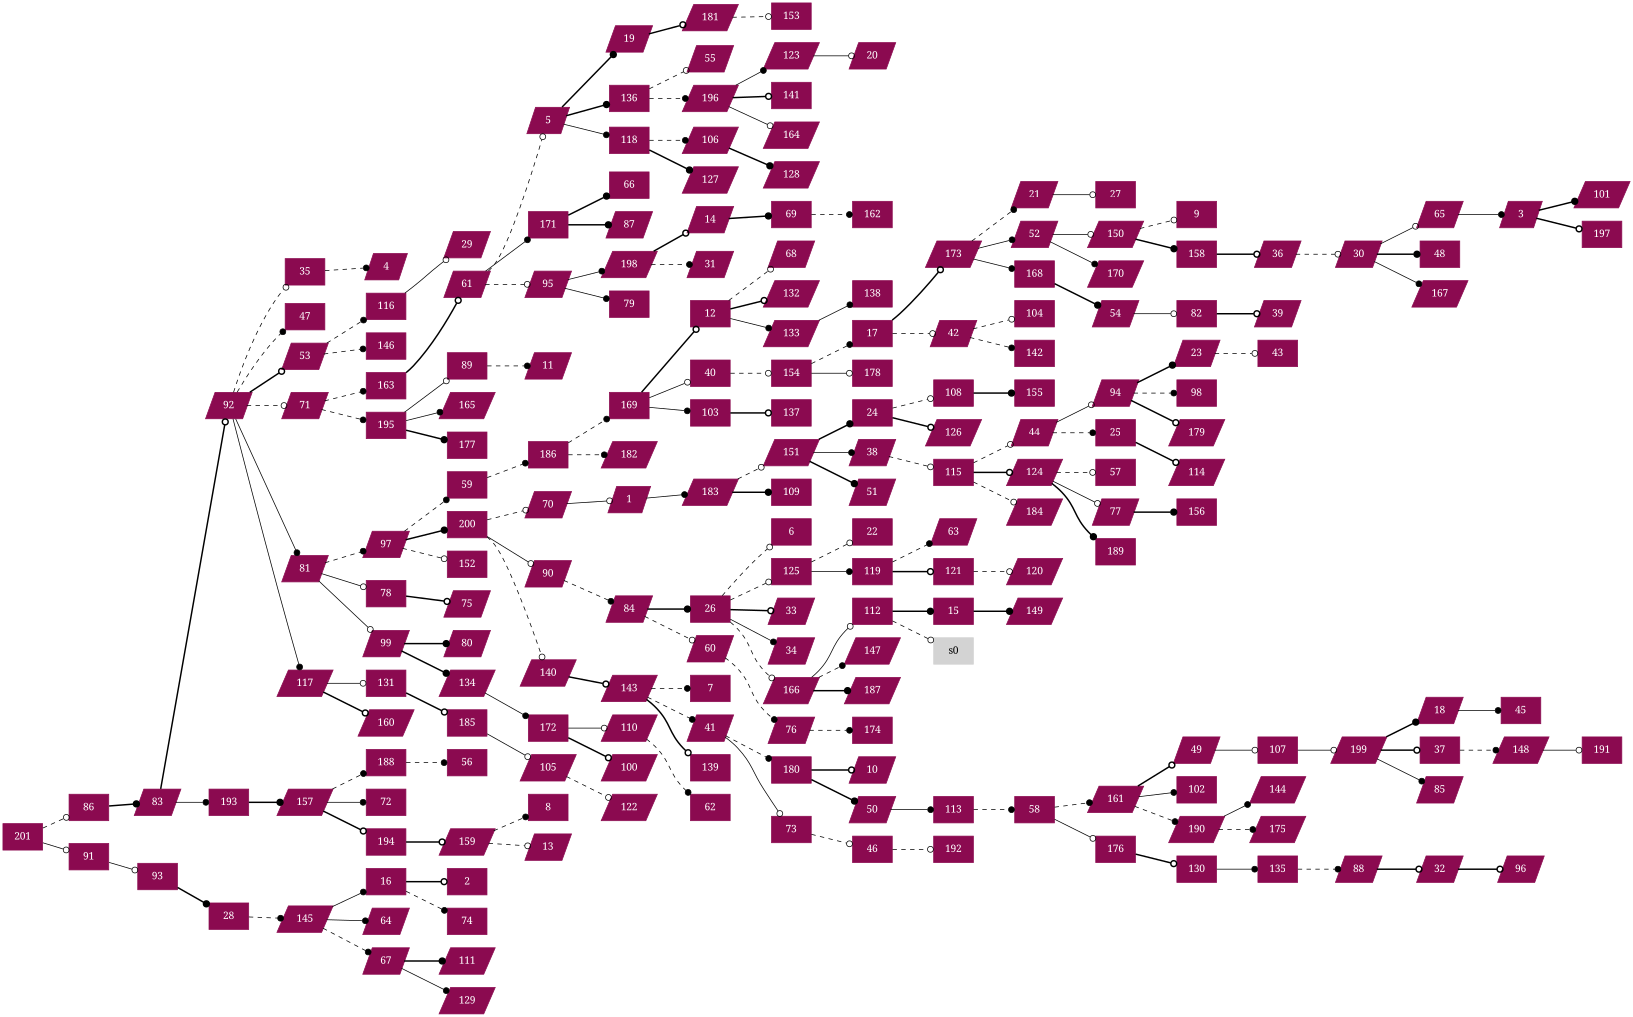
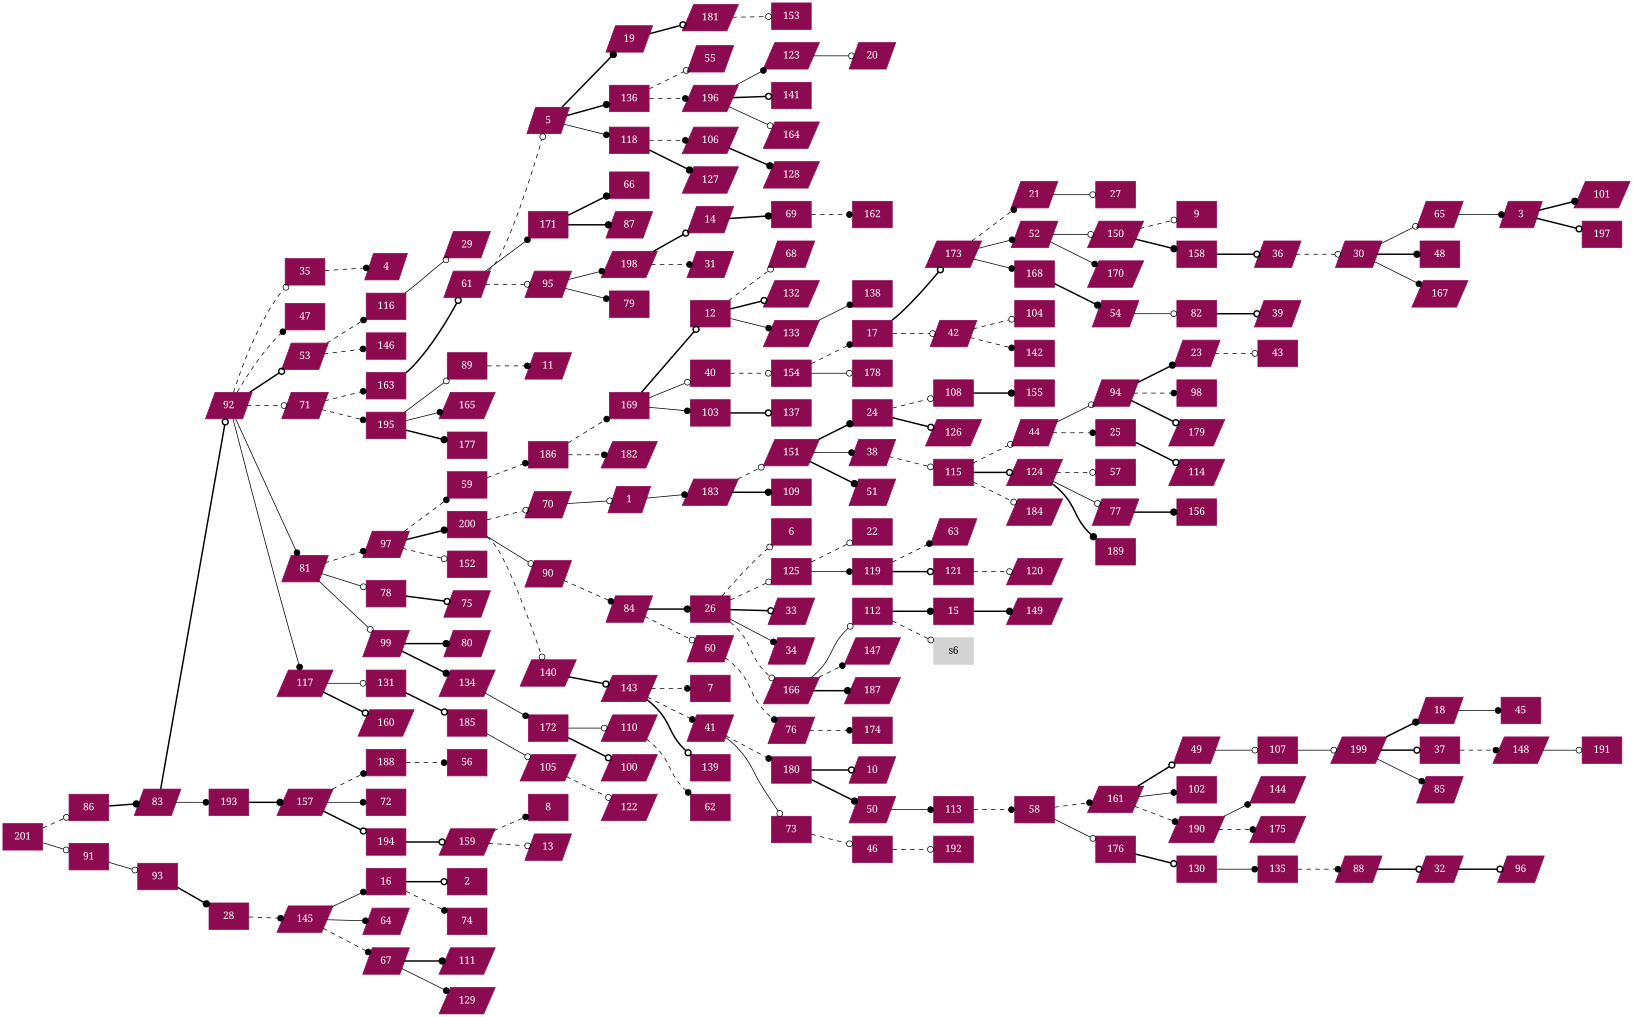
(954, 651) -> (954, 651)
